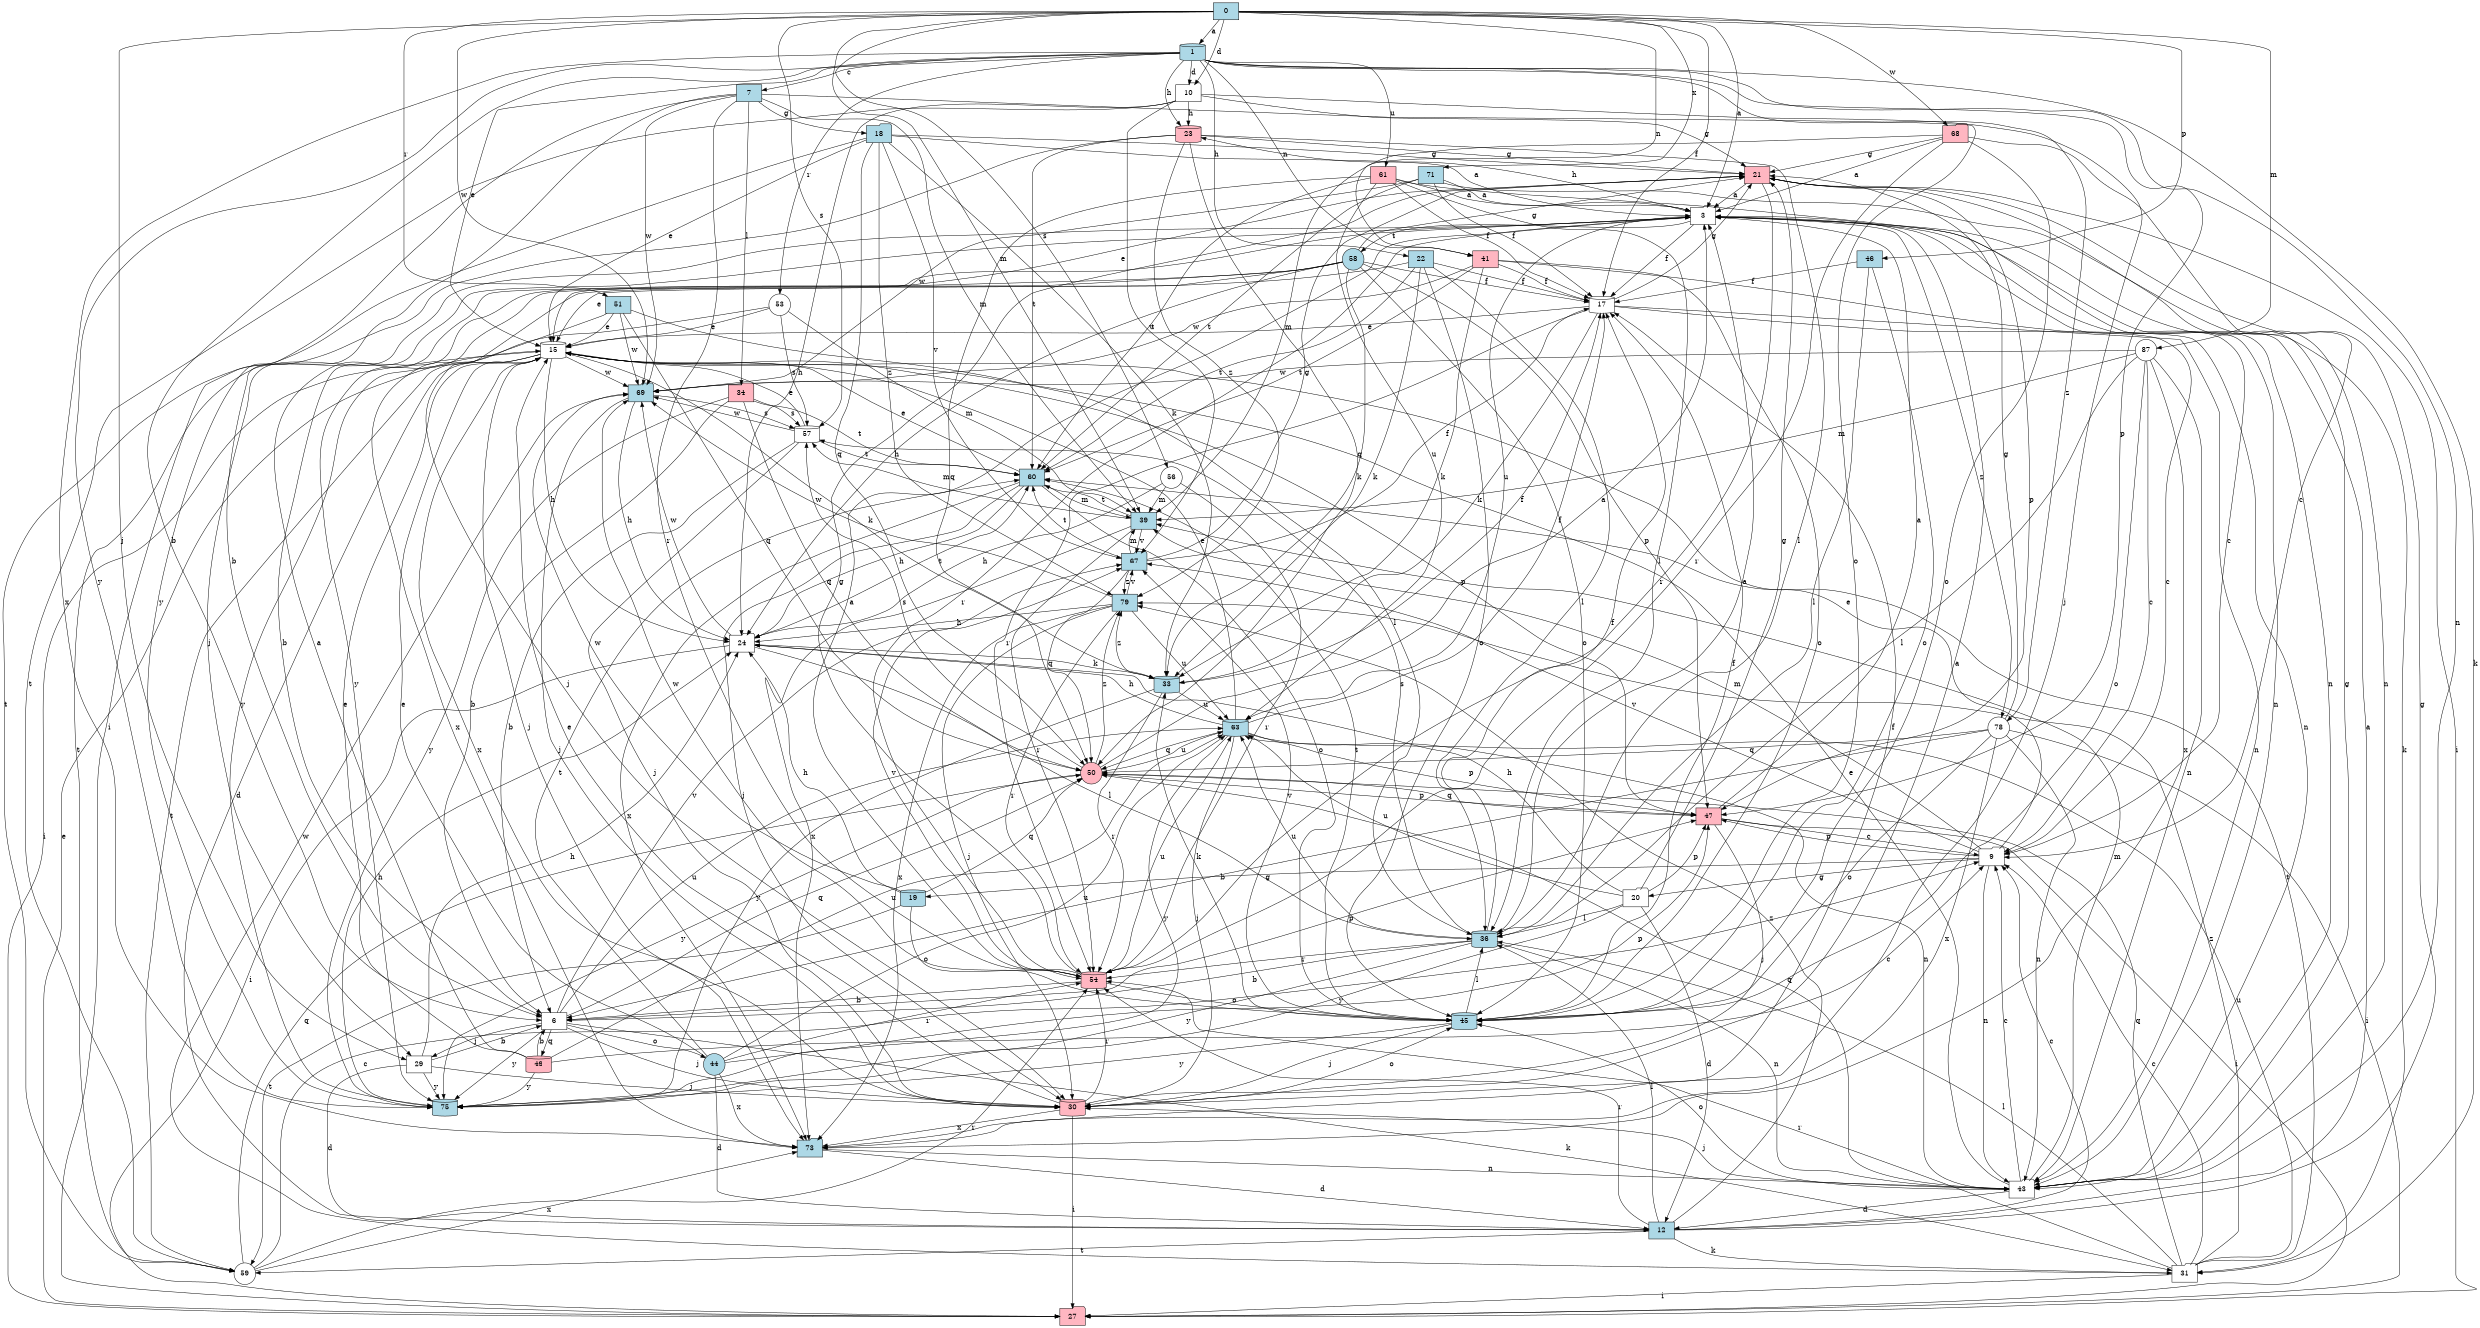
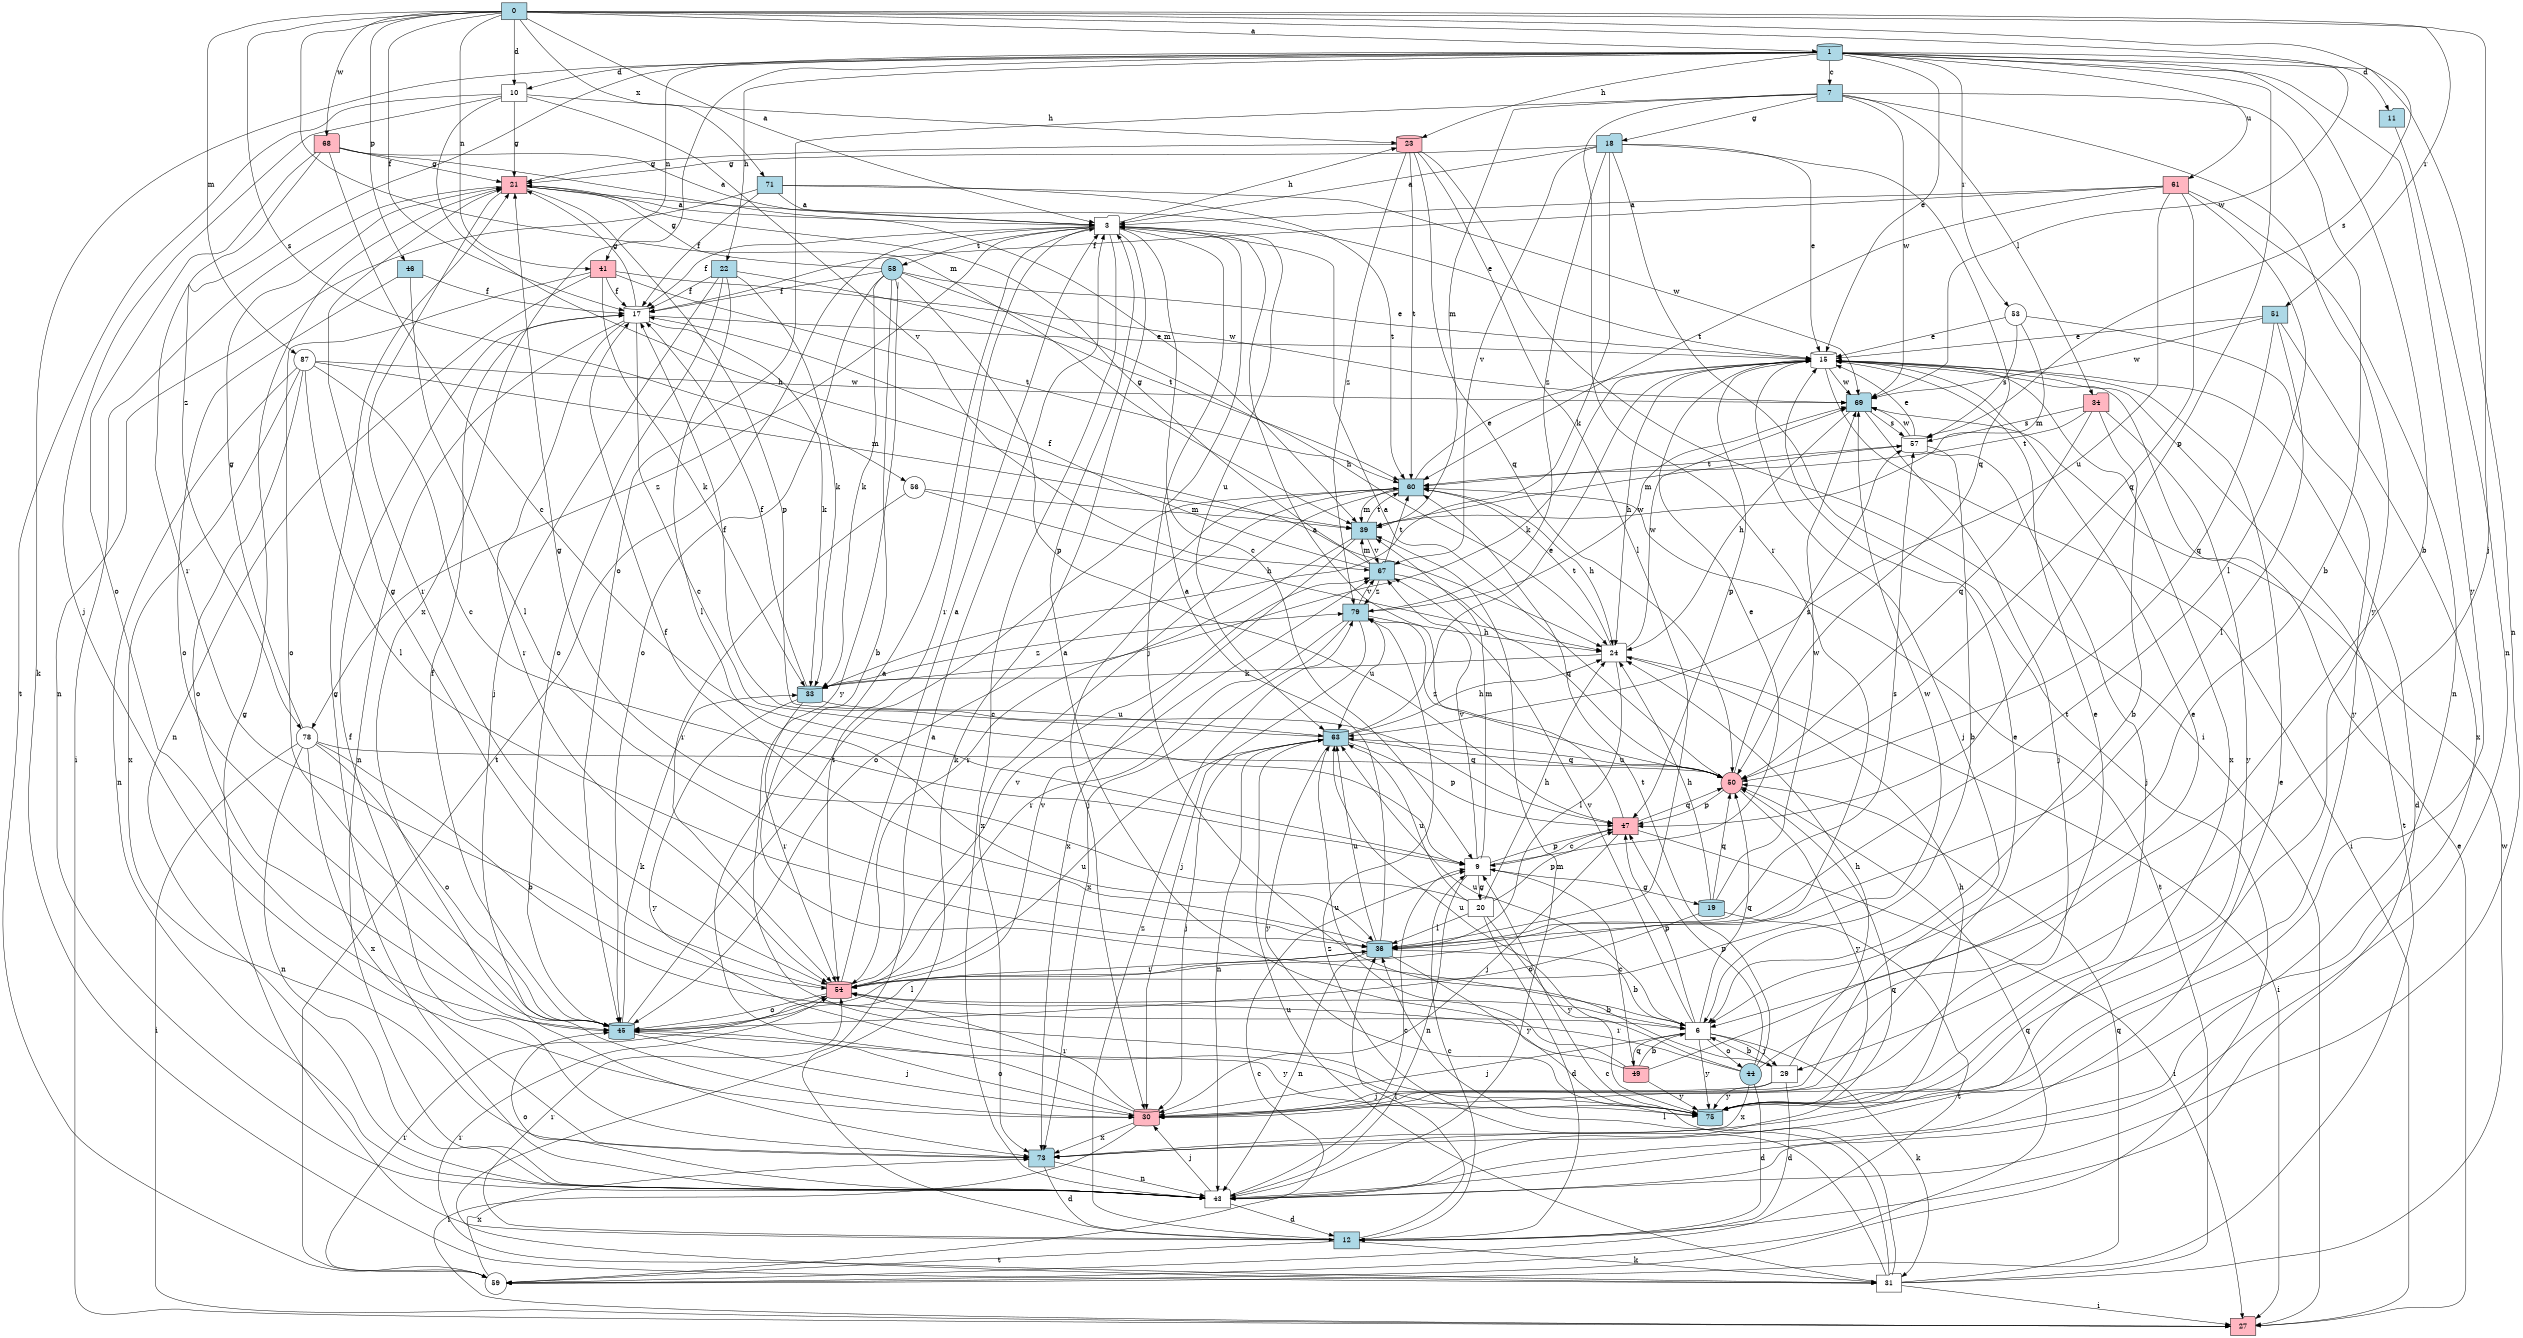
none -> (2392, 119)
(2276, 705) -> (993, 715)
